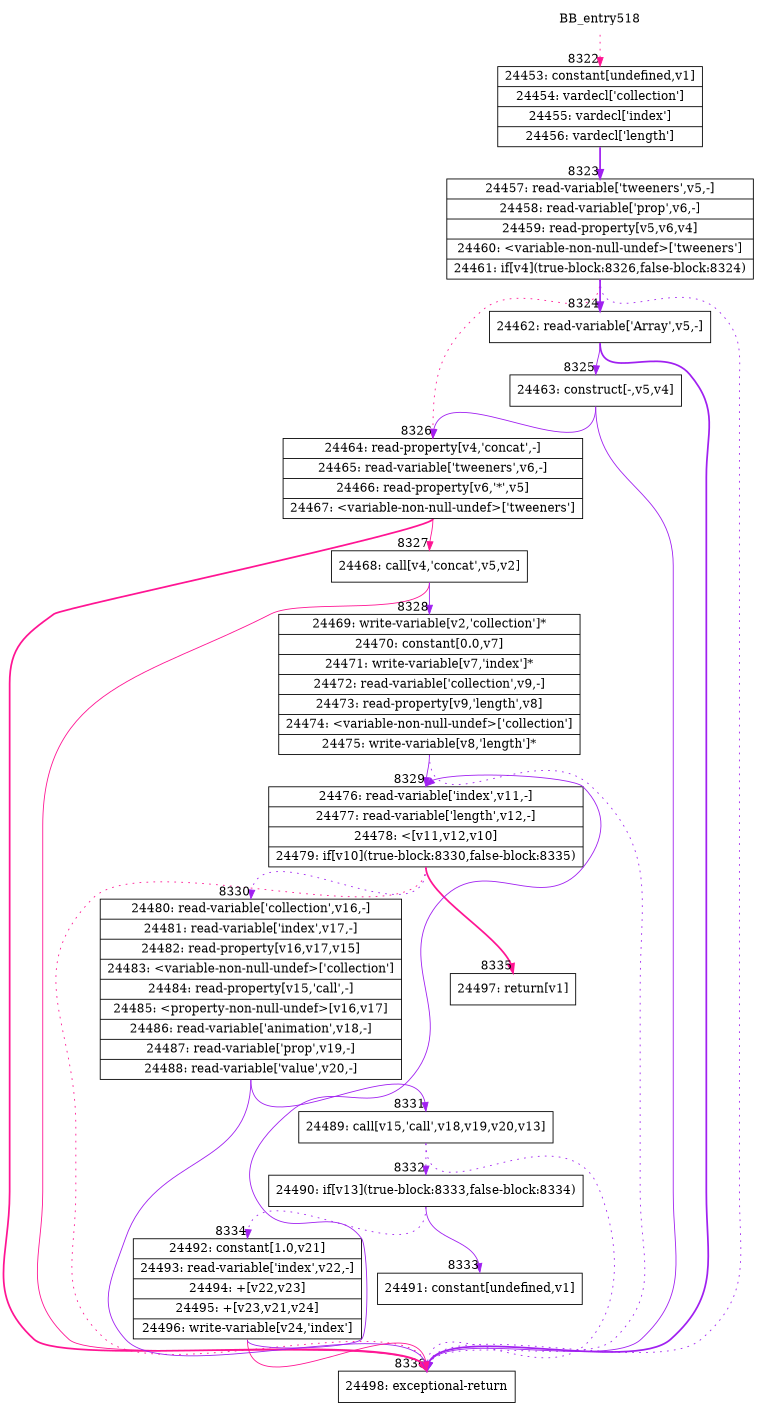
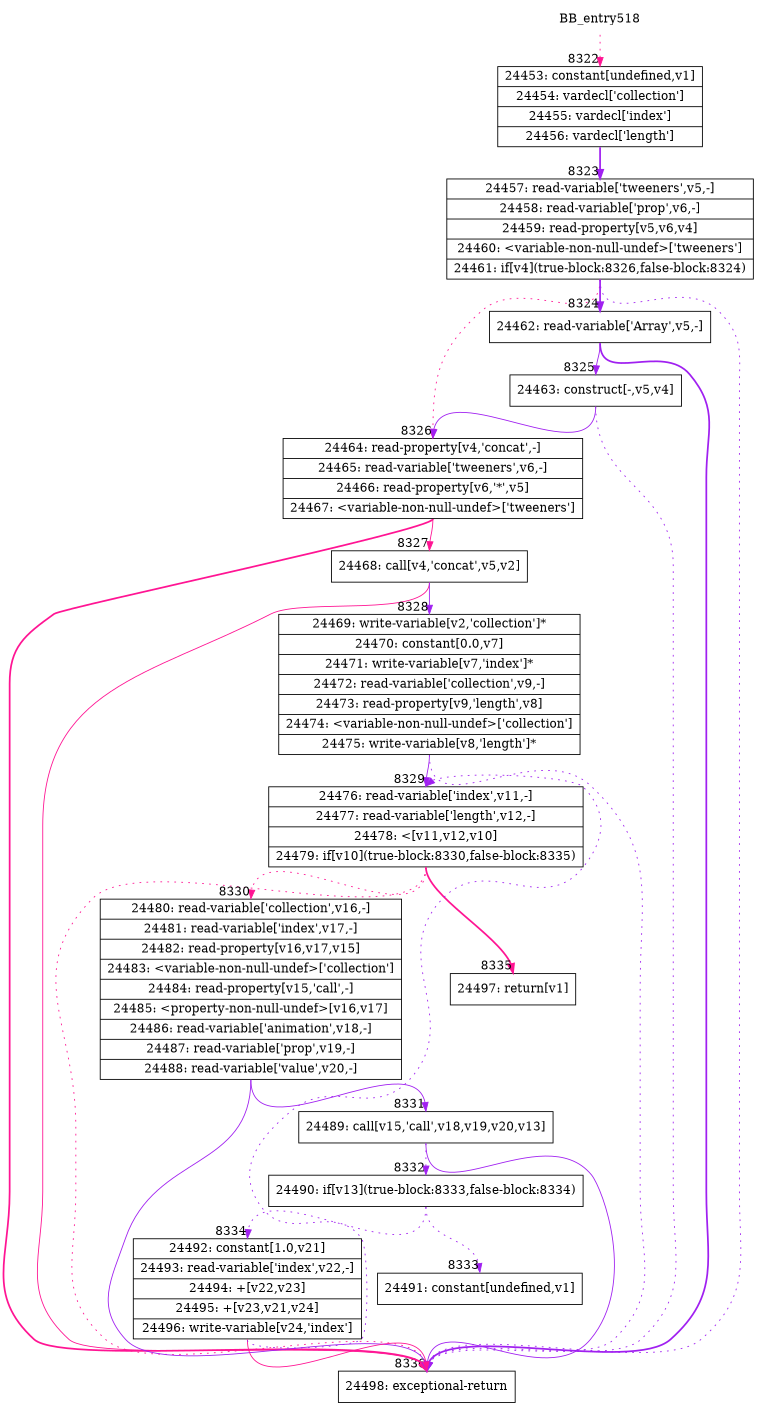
(343, 884) -> (343, 884)
(673, 975) -> (673, 975)
(414, 1073) -> (414, 1073)
(449, 1238) -> (449, 1238)
(614, 1252) -> (614, 1252)
